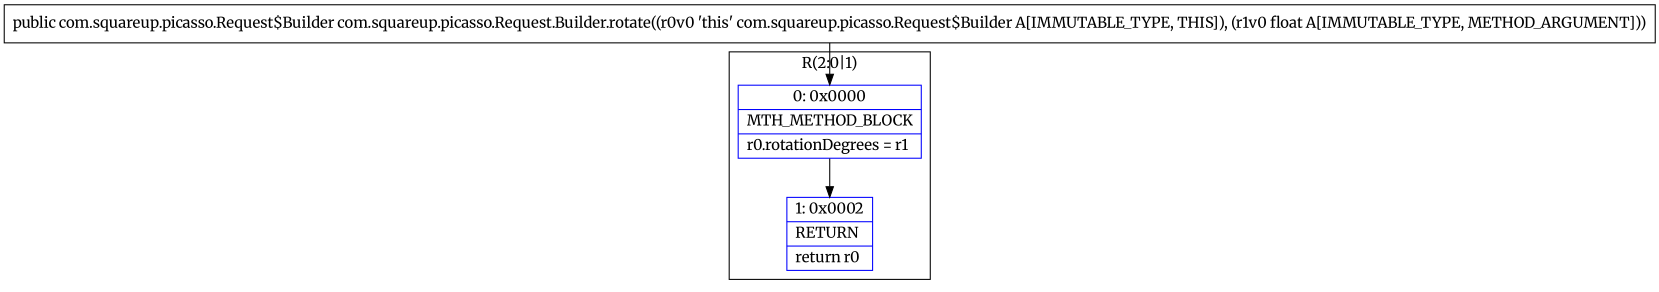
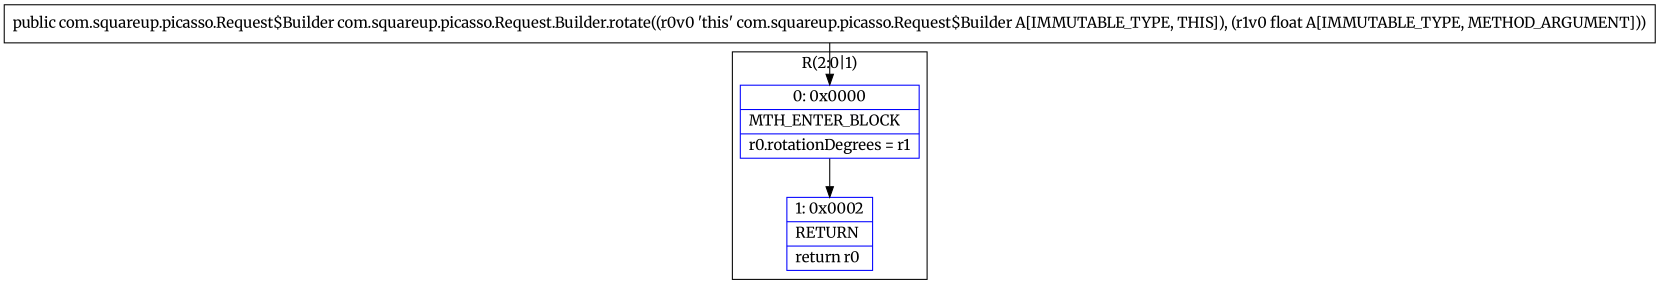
(830, 121) -> (824, 121)
